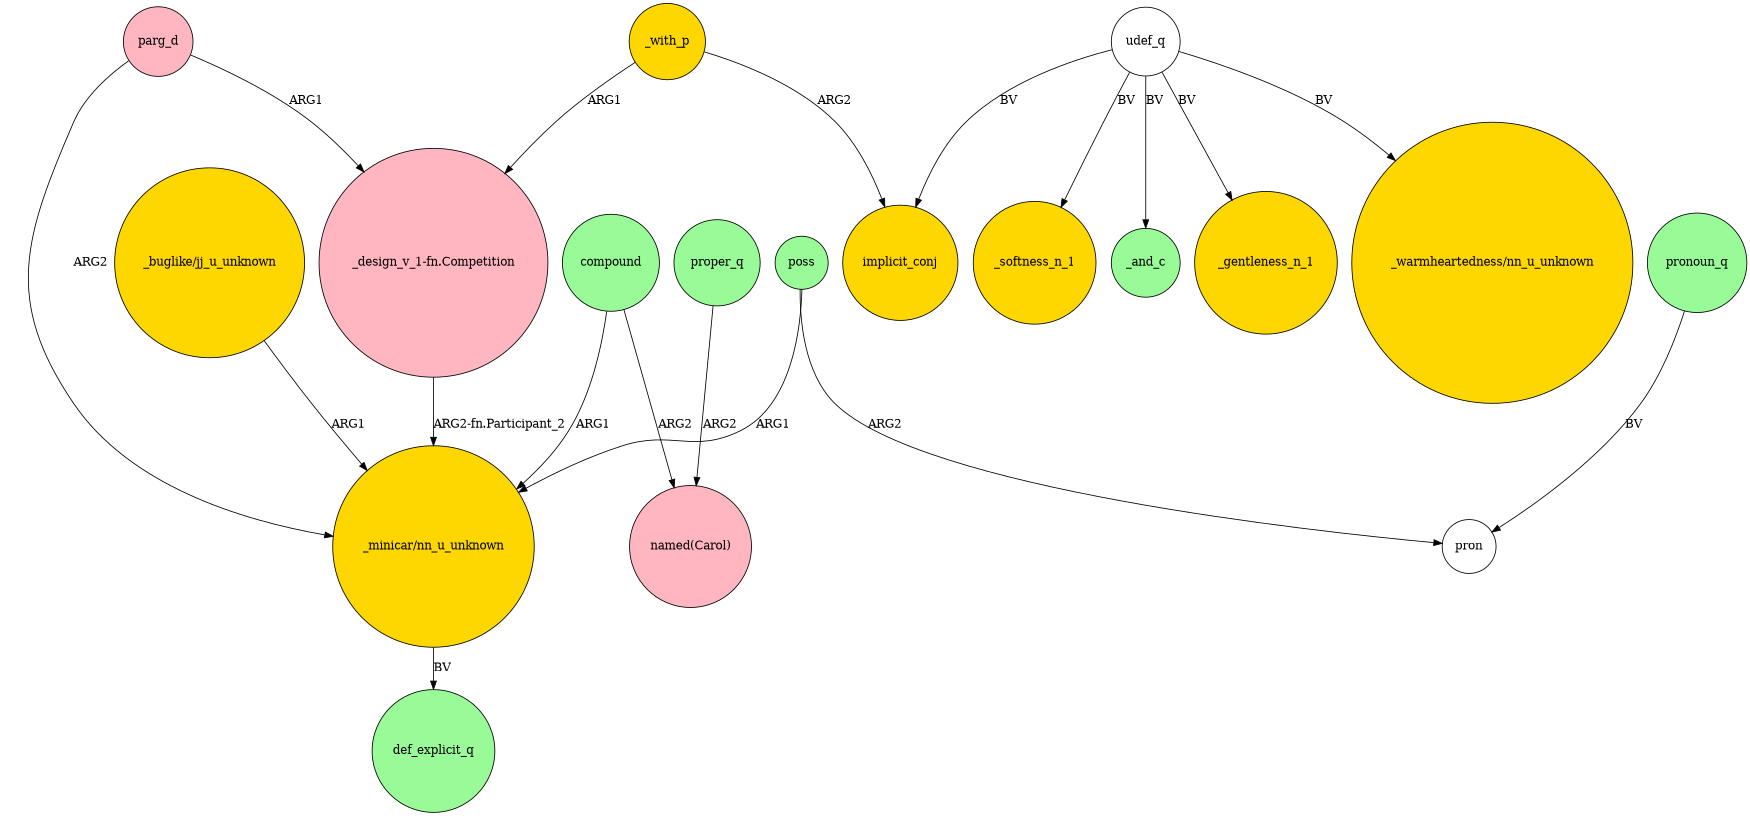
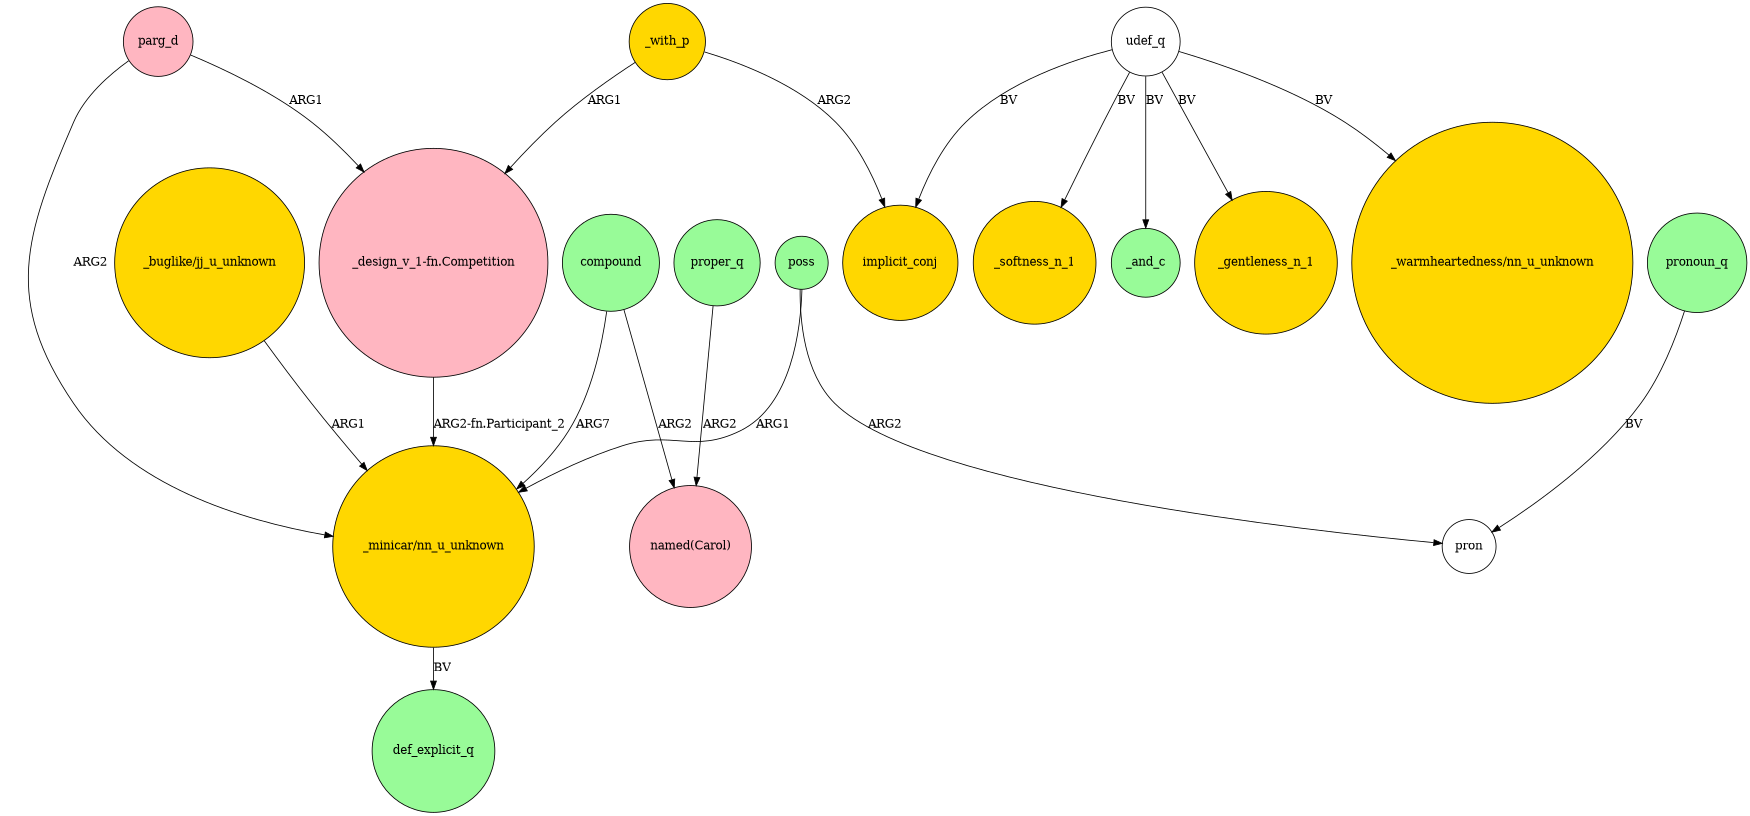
(593, 425) -> (593, 425)
